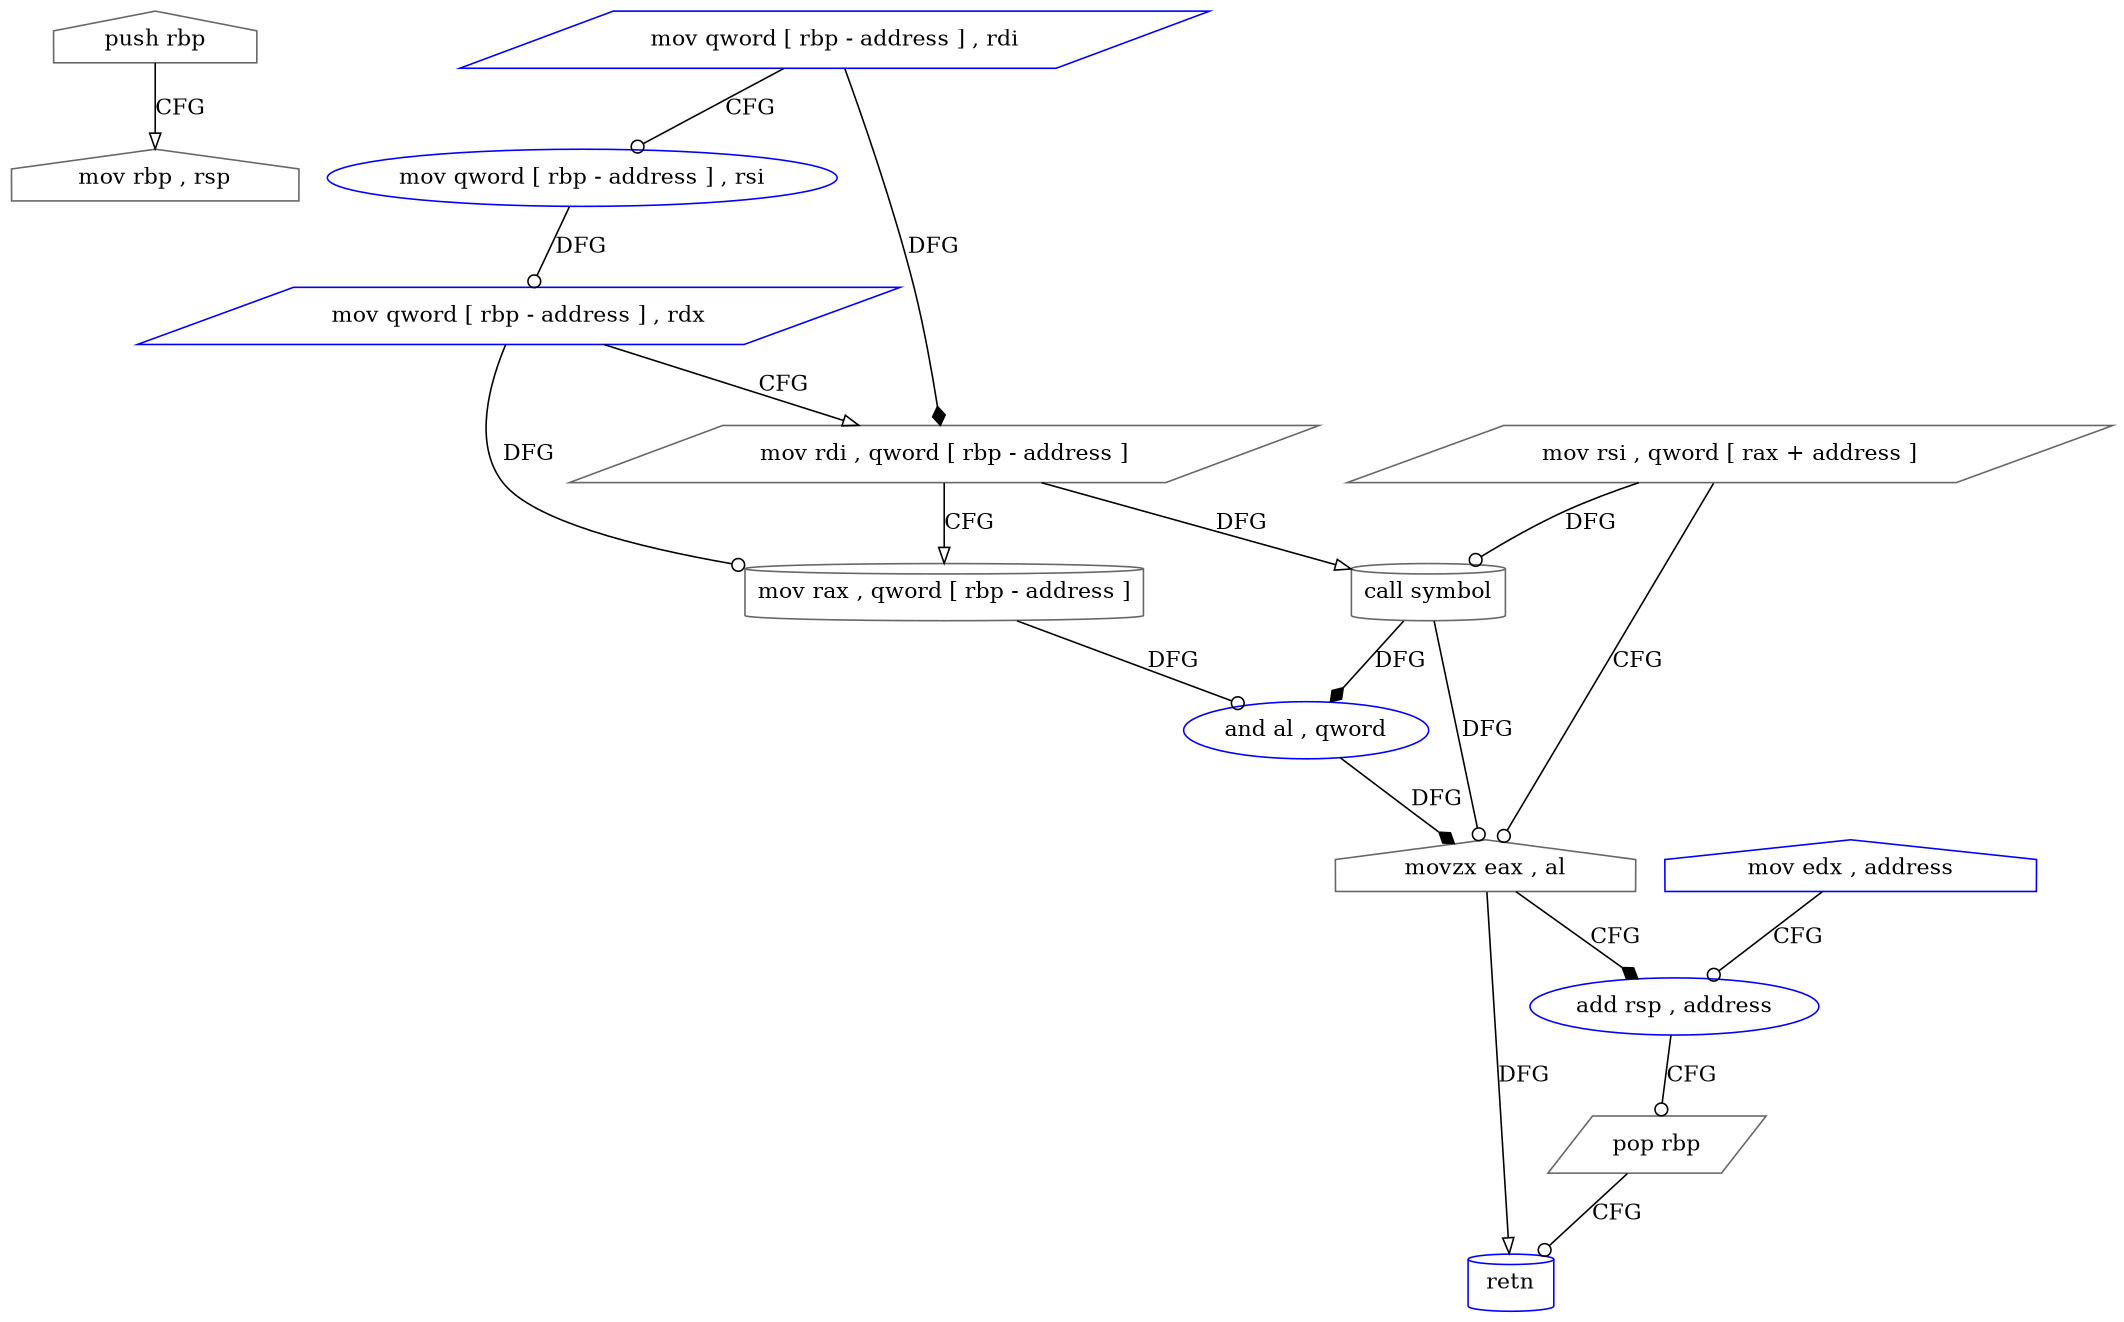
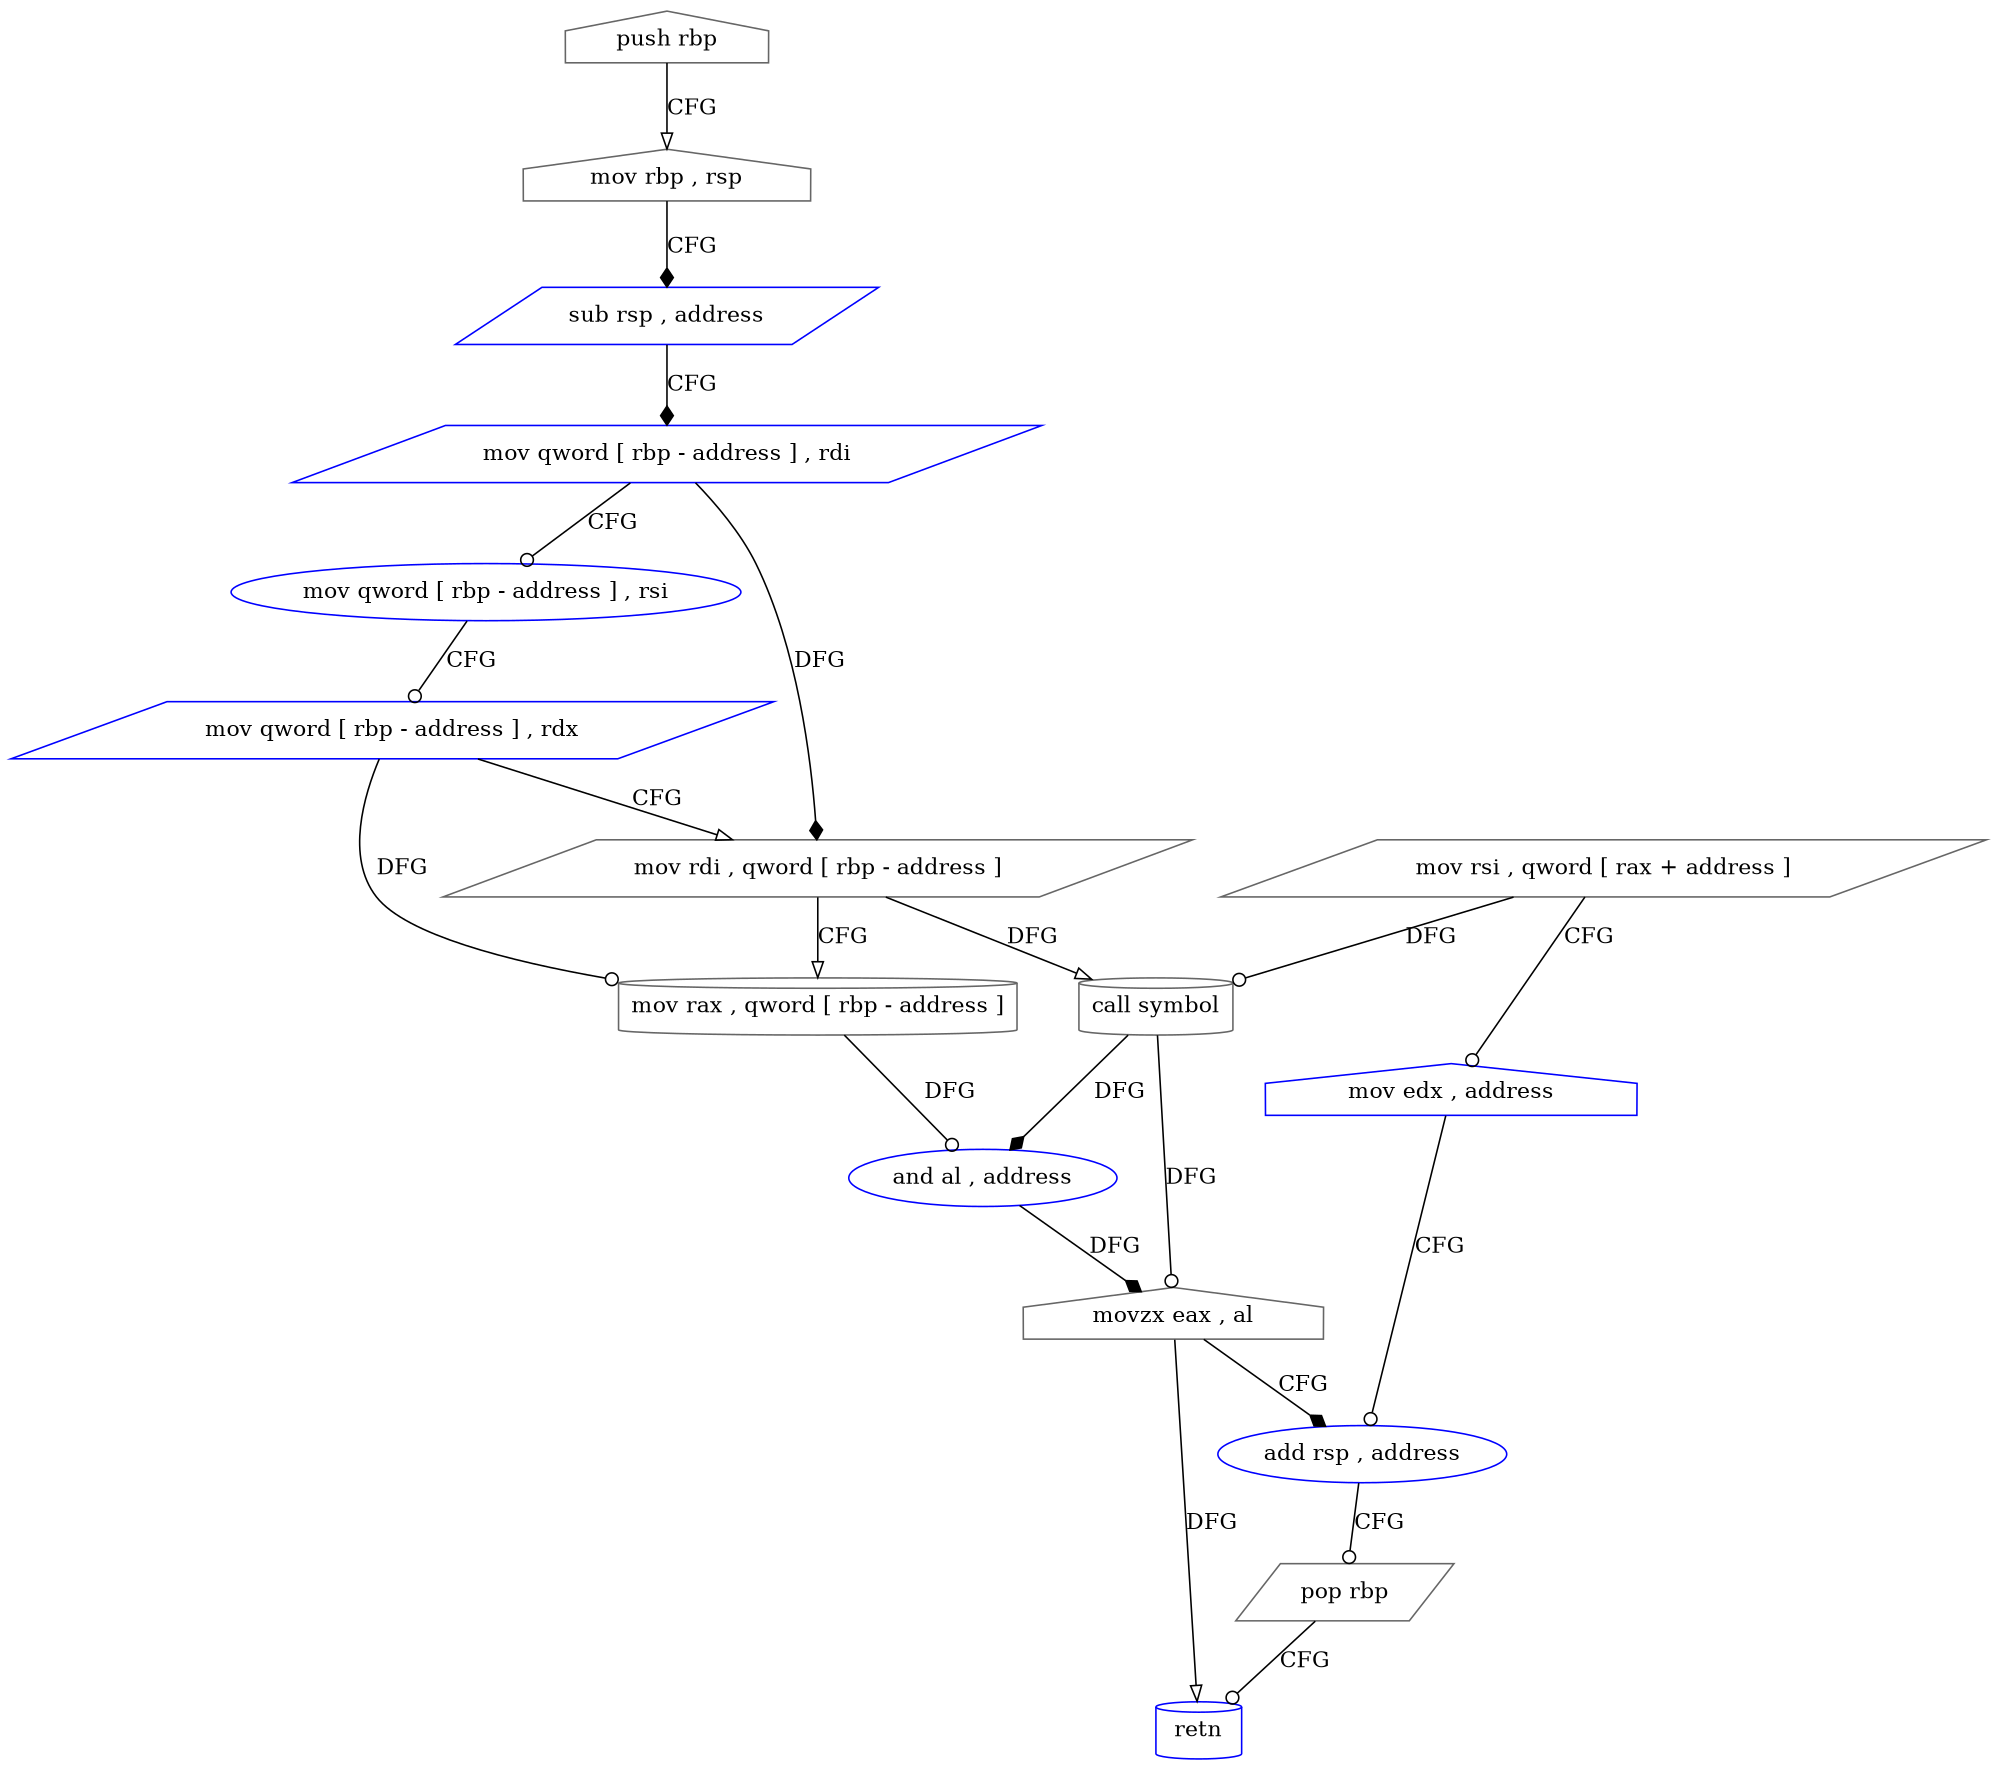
(581, 247) -> (472, 661)
none -> (667, 316)
(1610, 657) -> (1530, 976)
(1306, 730) -> (983, 1178)
